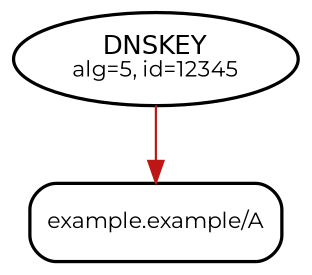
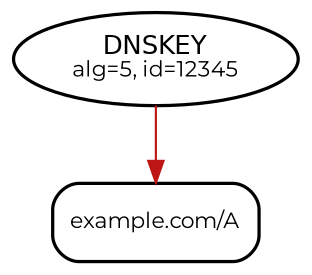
(156, 223) -> (156, 223)
